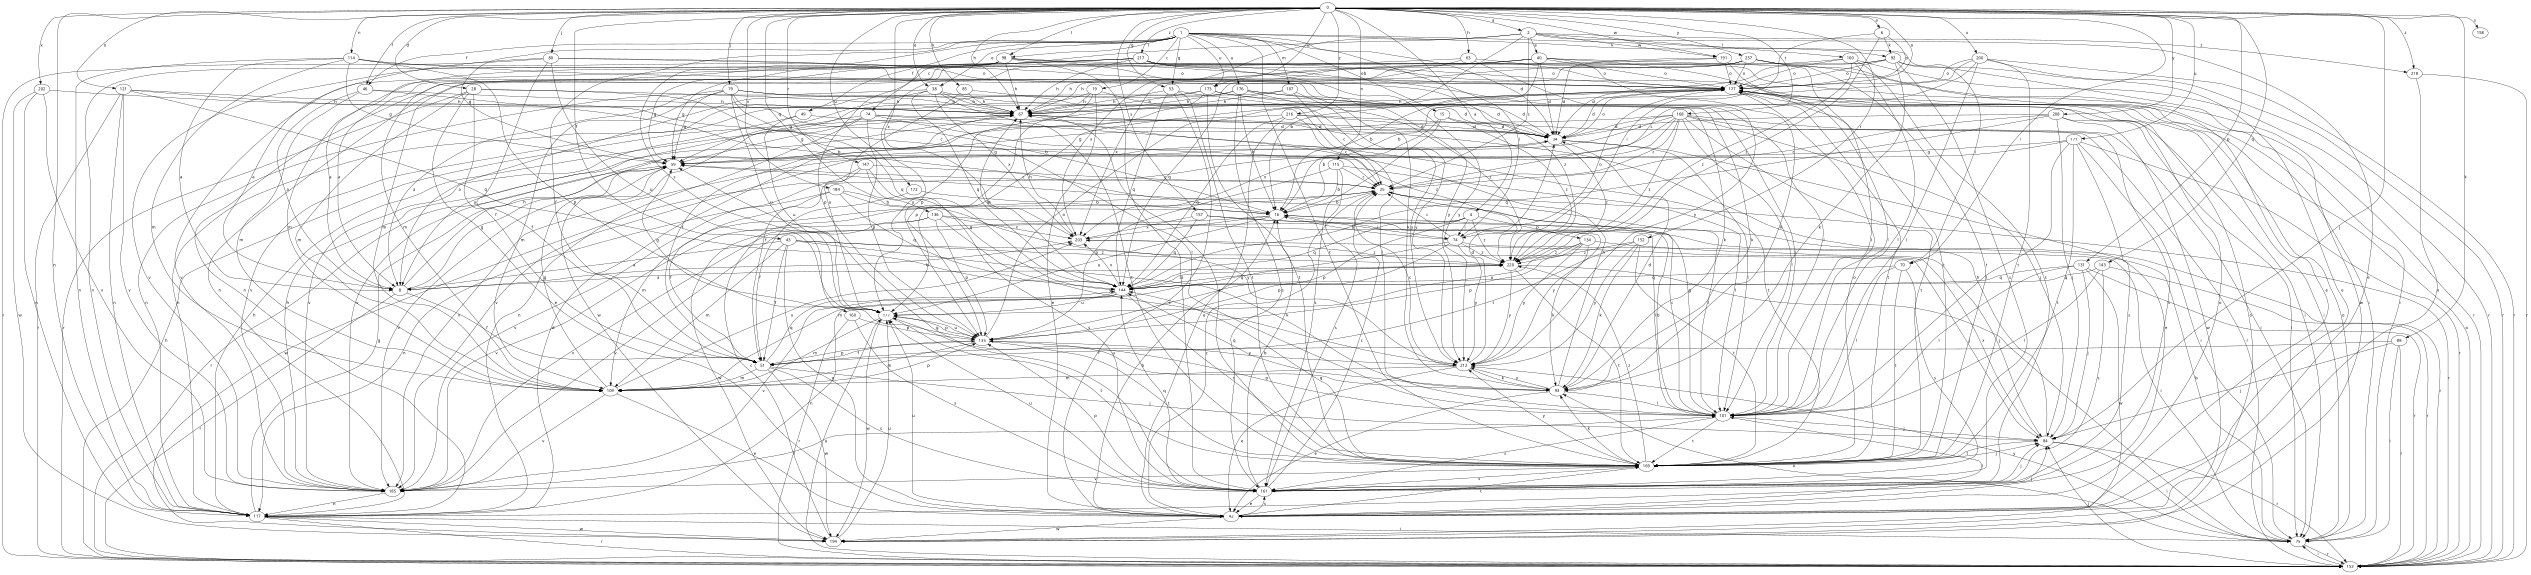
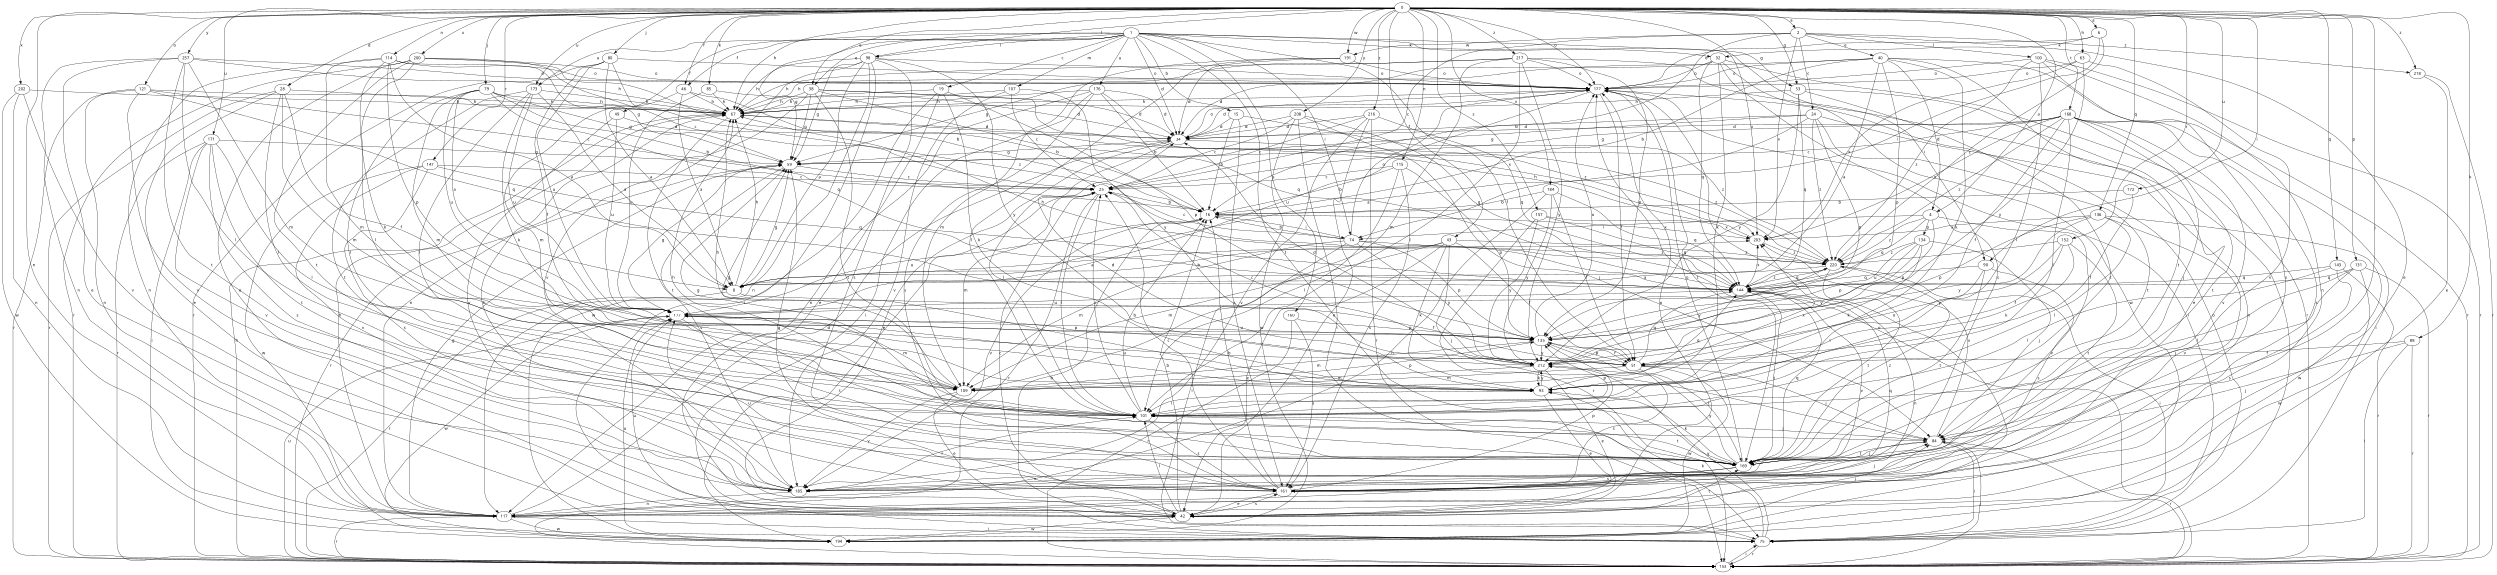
(2480, 33) -> none
(1547, 97) -> (1932, 122)
(1903, 265) -> (1986, 265)
(1493, 303) -> (2015, 303)
